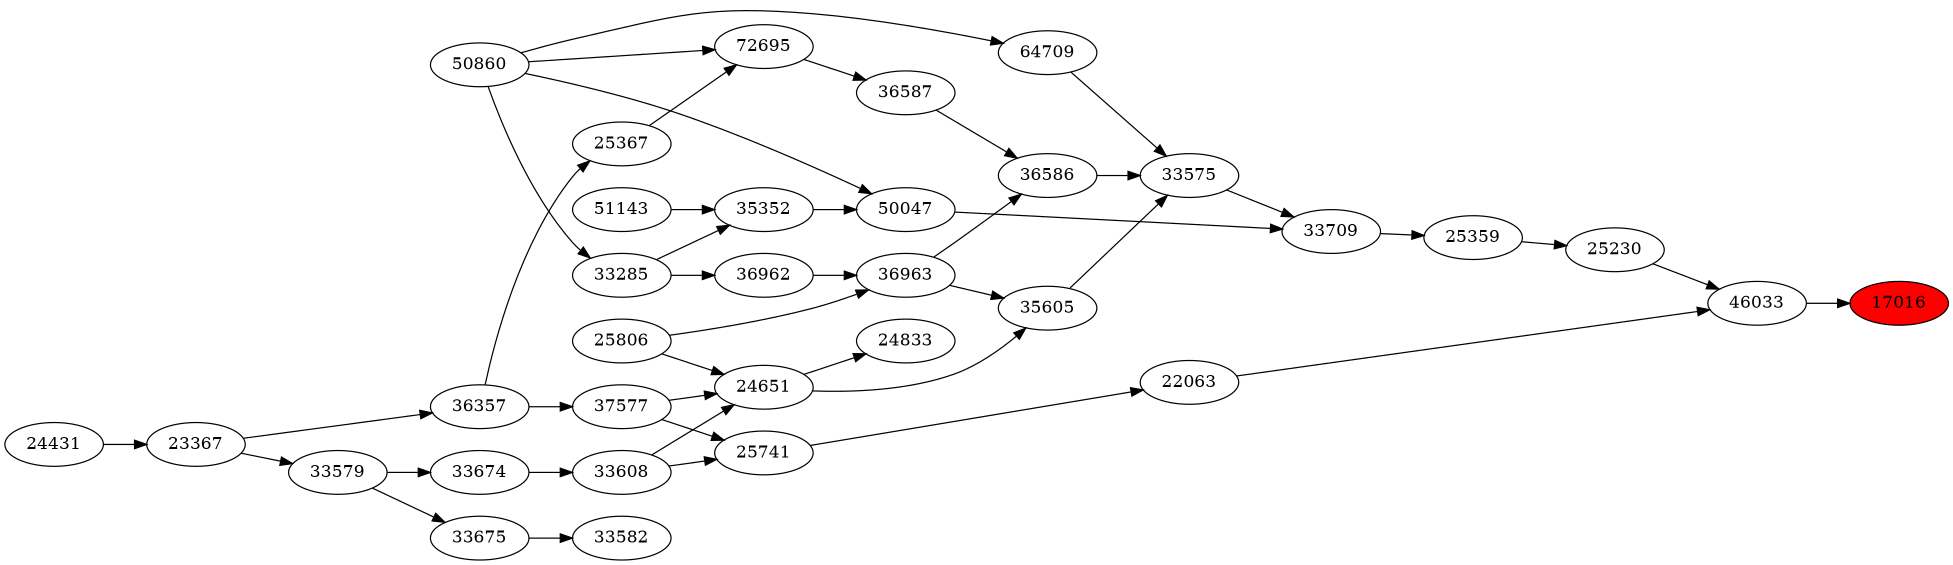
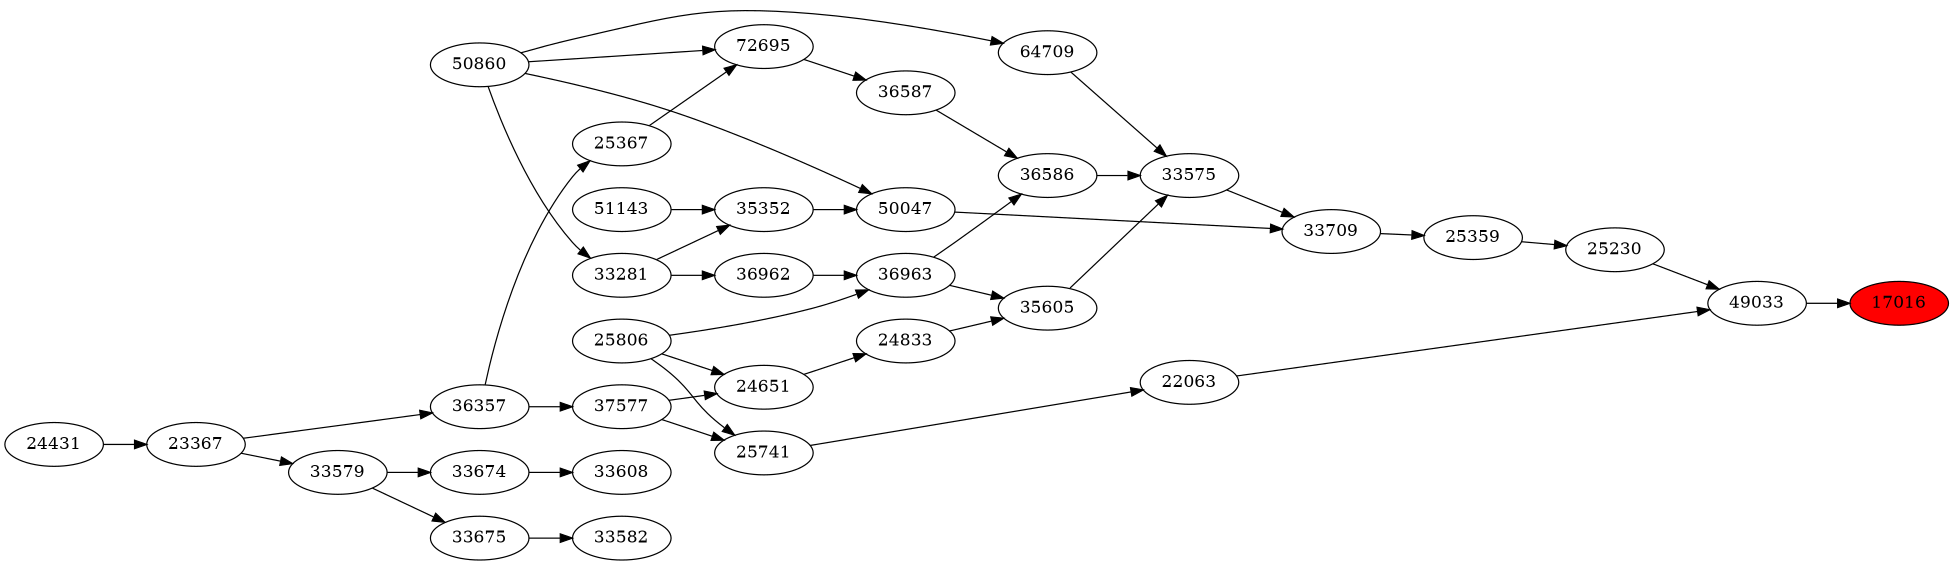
(622, 275) -> (622, 275)
(1757, 303) -> (1757, 303)
(920, 383) -> (971, 326)
(684, 435) -> none
(687, 464) -> (687, 390)
